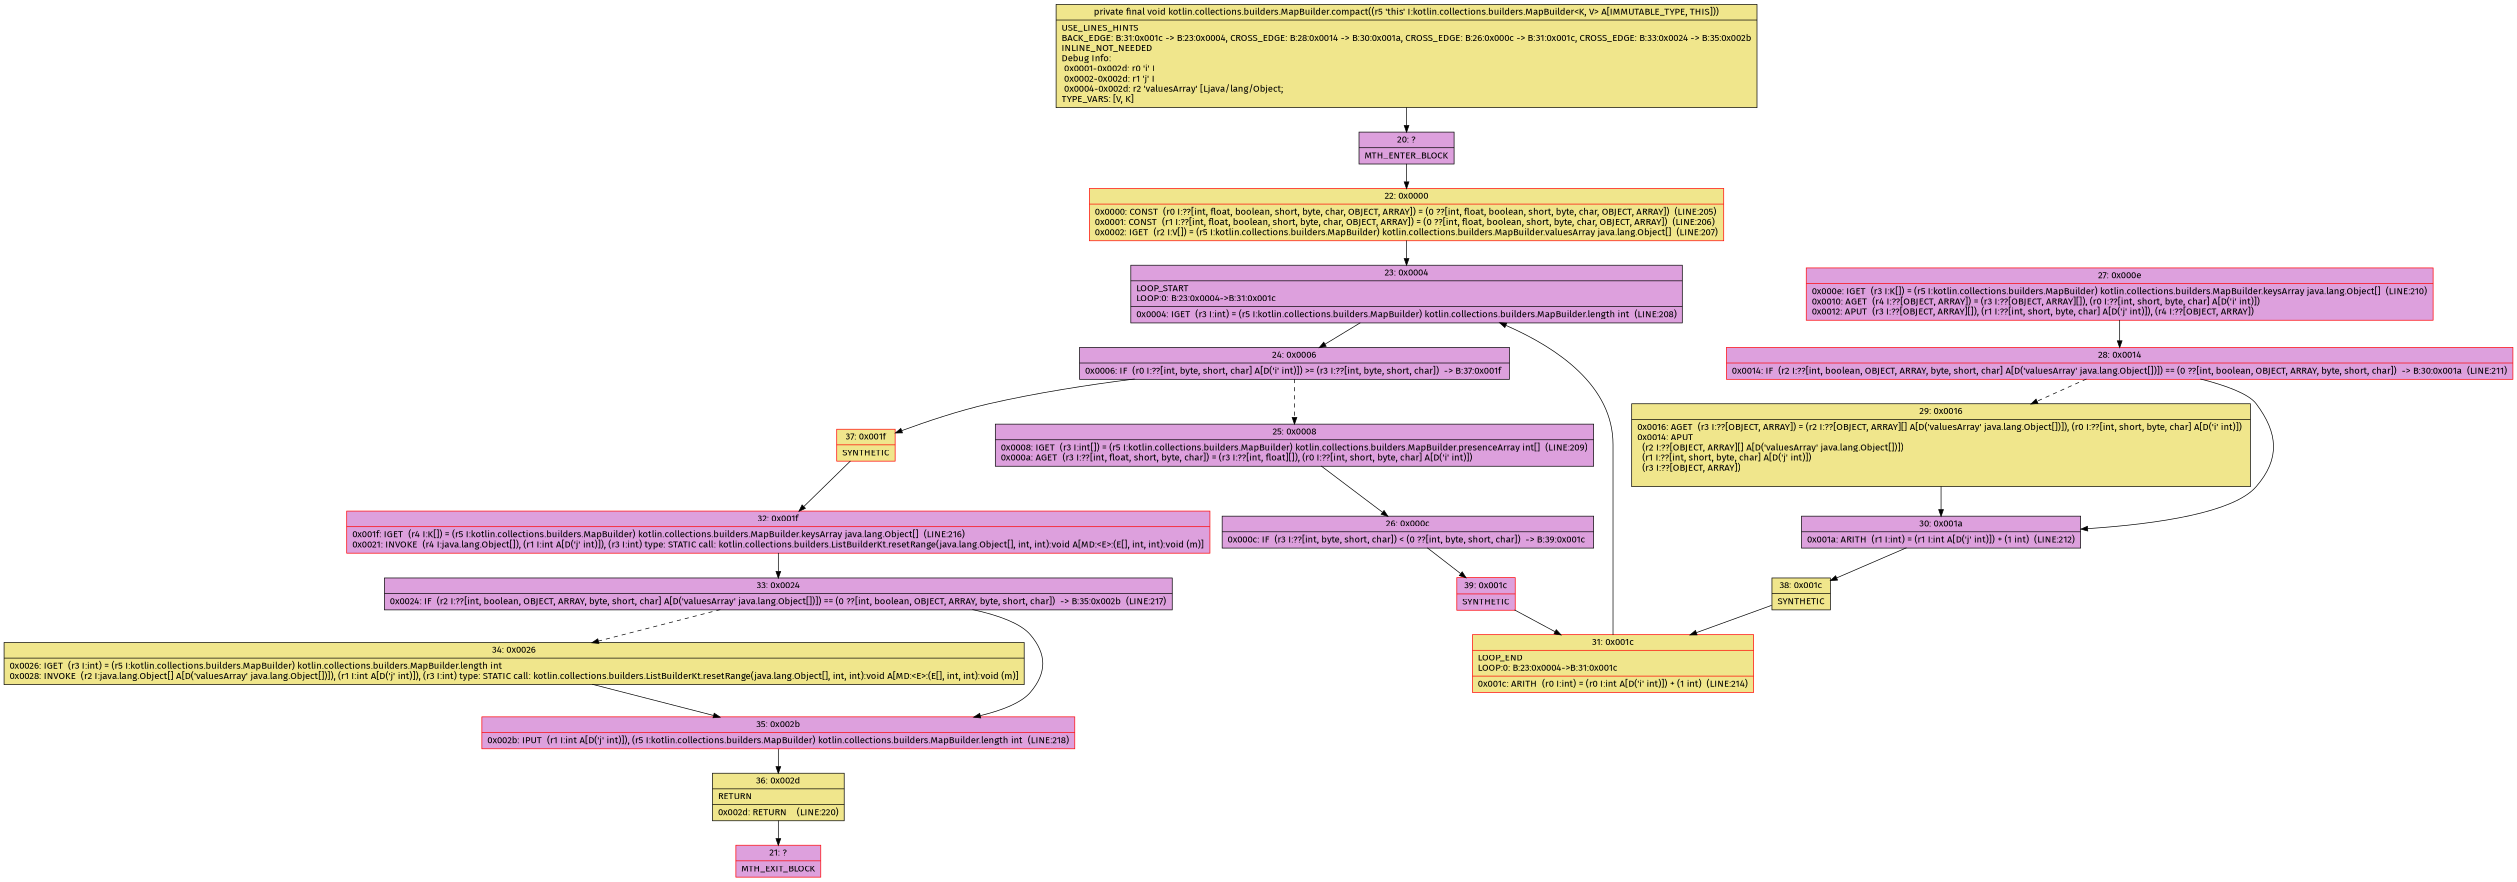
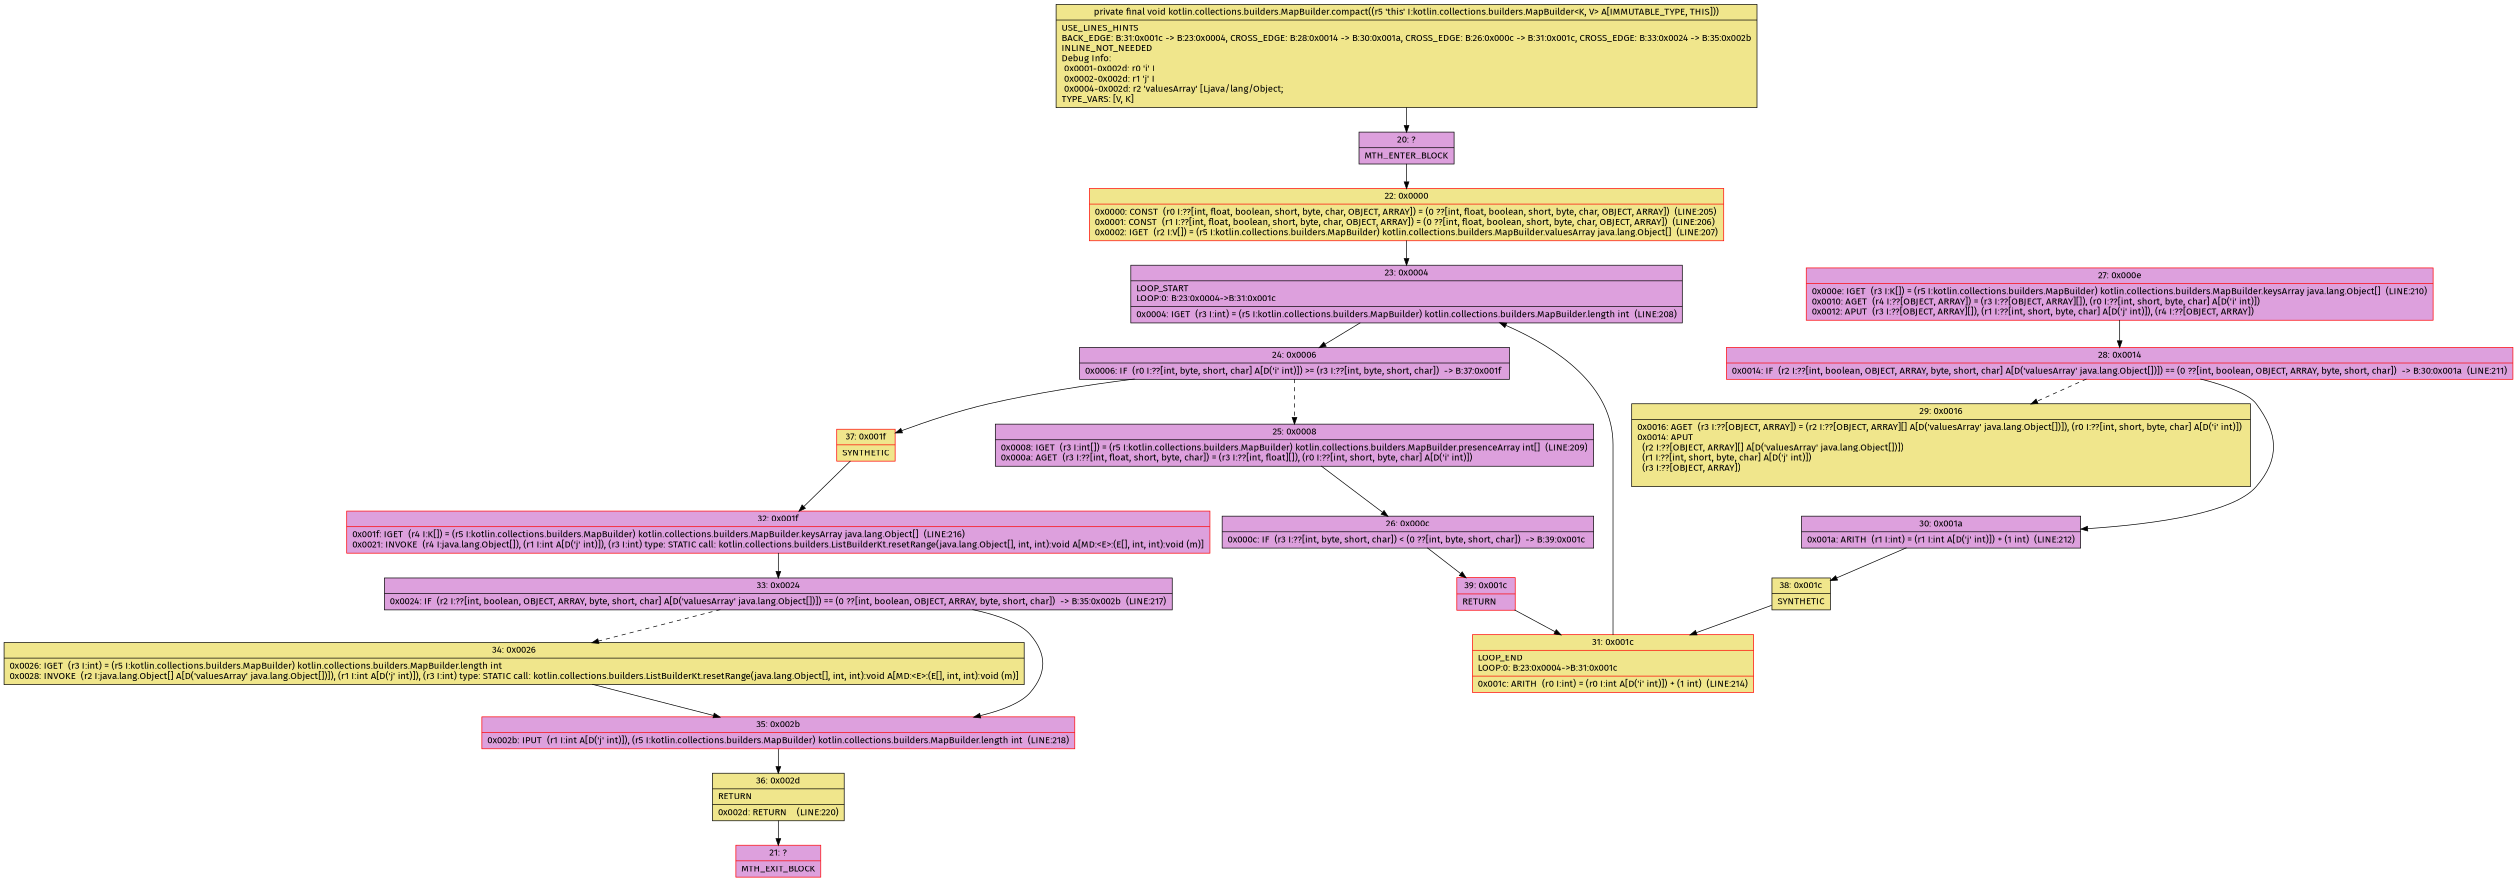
(1941, 498) -> none
(1486, 602) -> (1480, 602)
